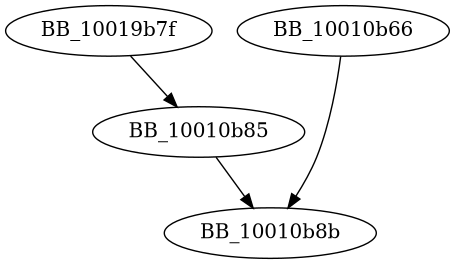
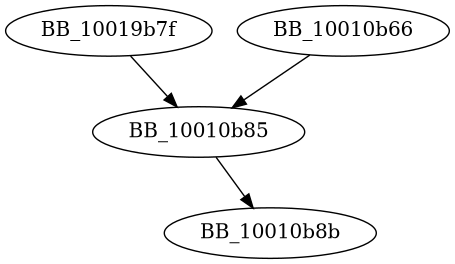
(326, 129) -> (277, 77)
